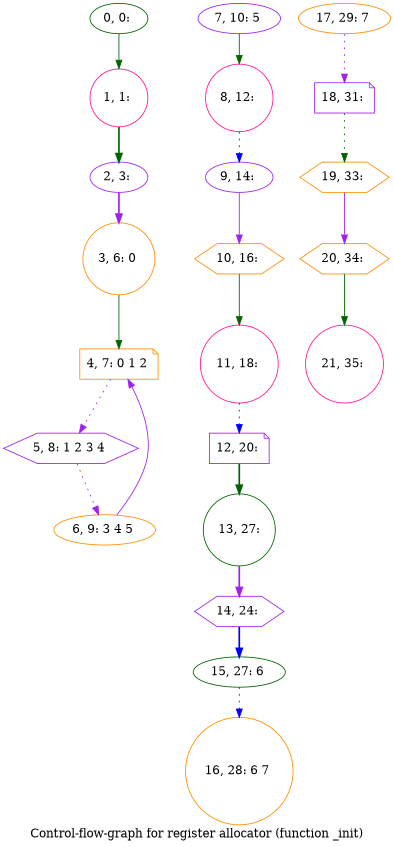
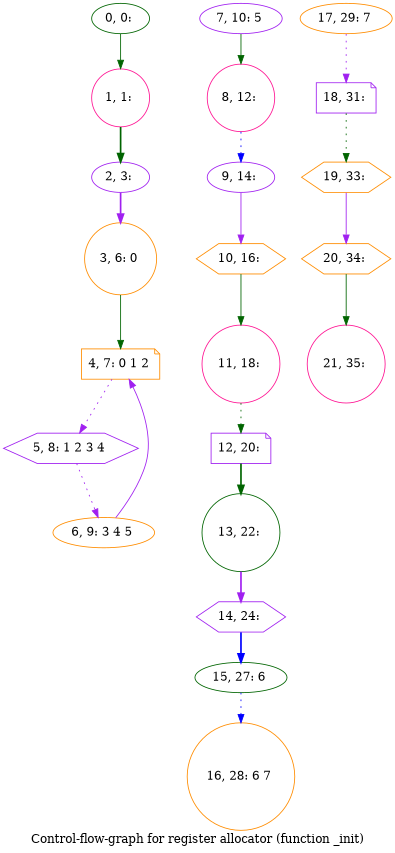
(239, 414) -> (241, 414)
(239, 530) -> (241, 533)
